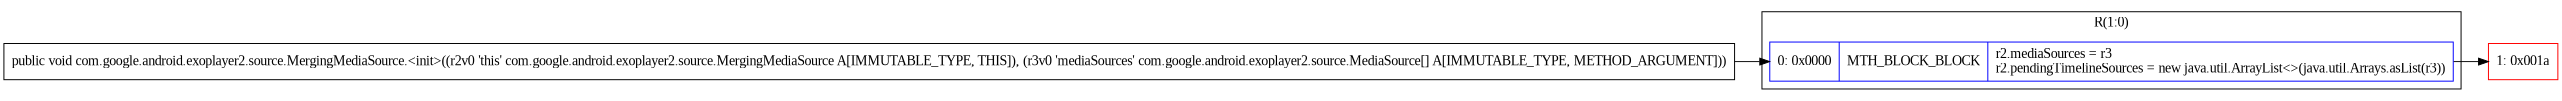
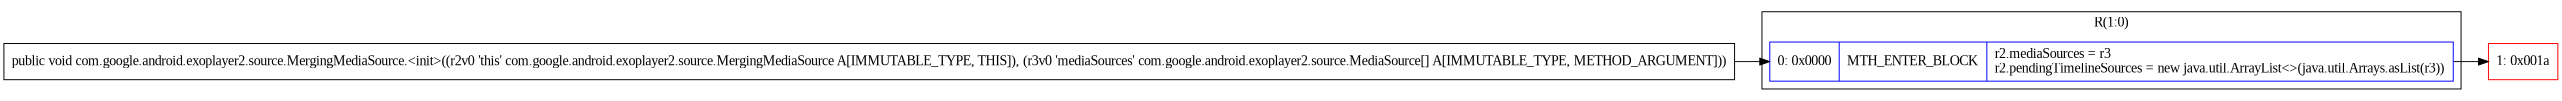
(1914, 61) -> (1913, 61)
